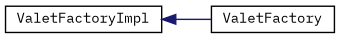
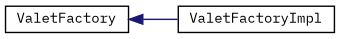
(194, 19) -> (160, 19)
